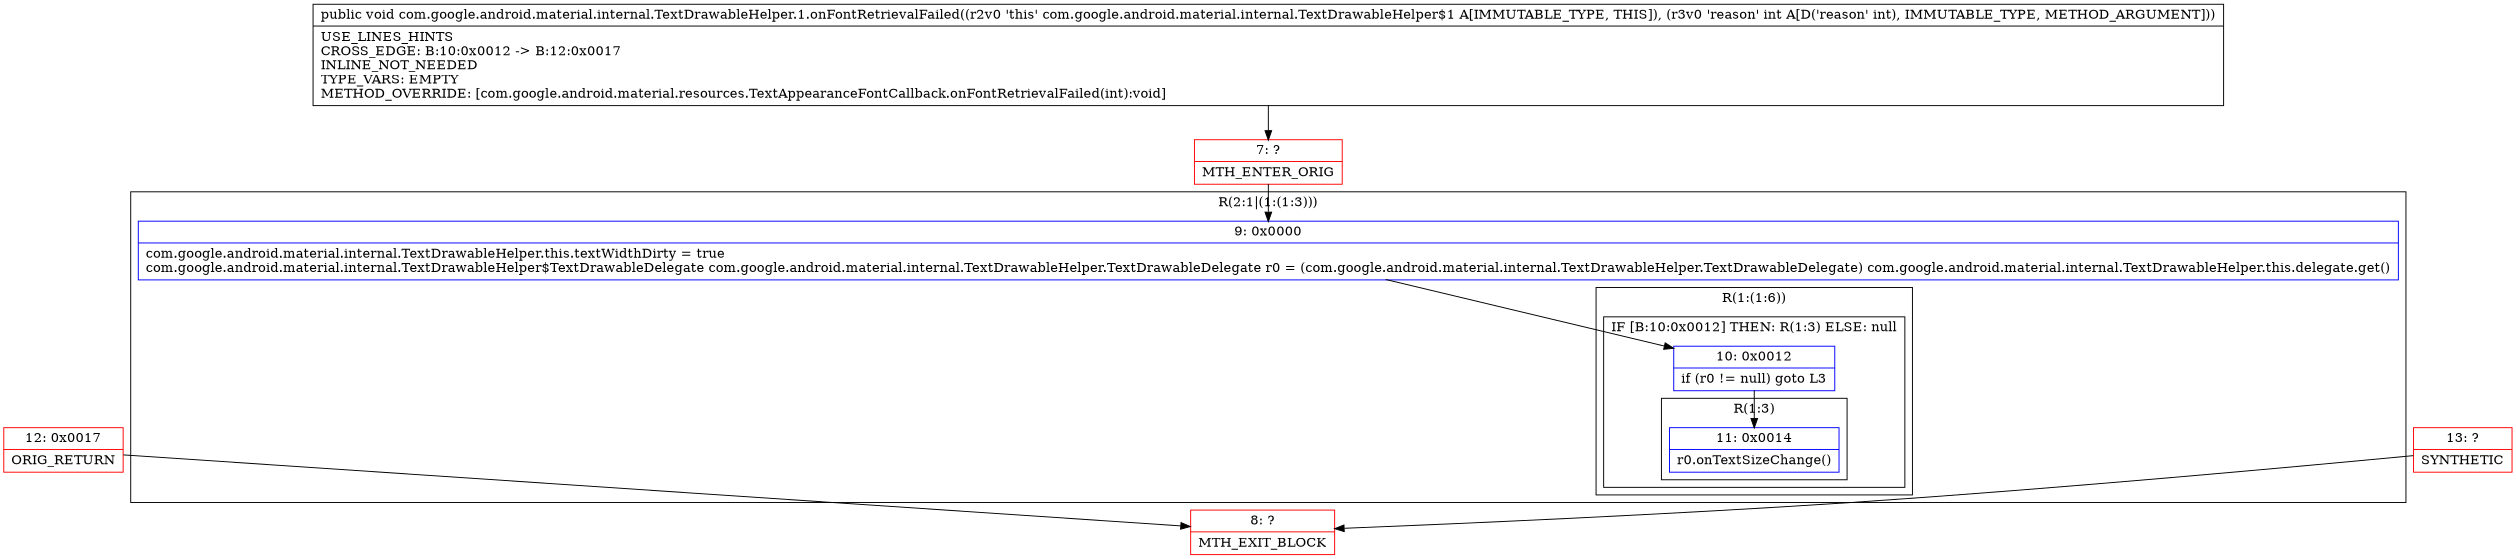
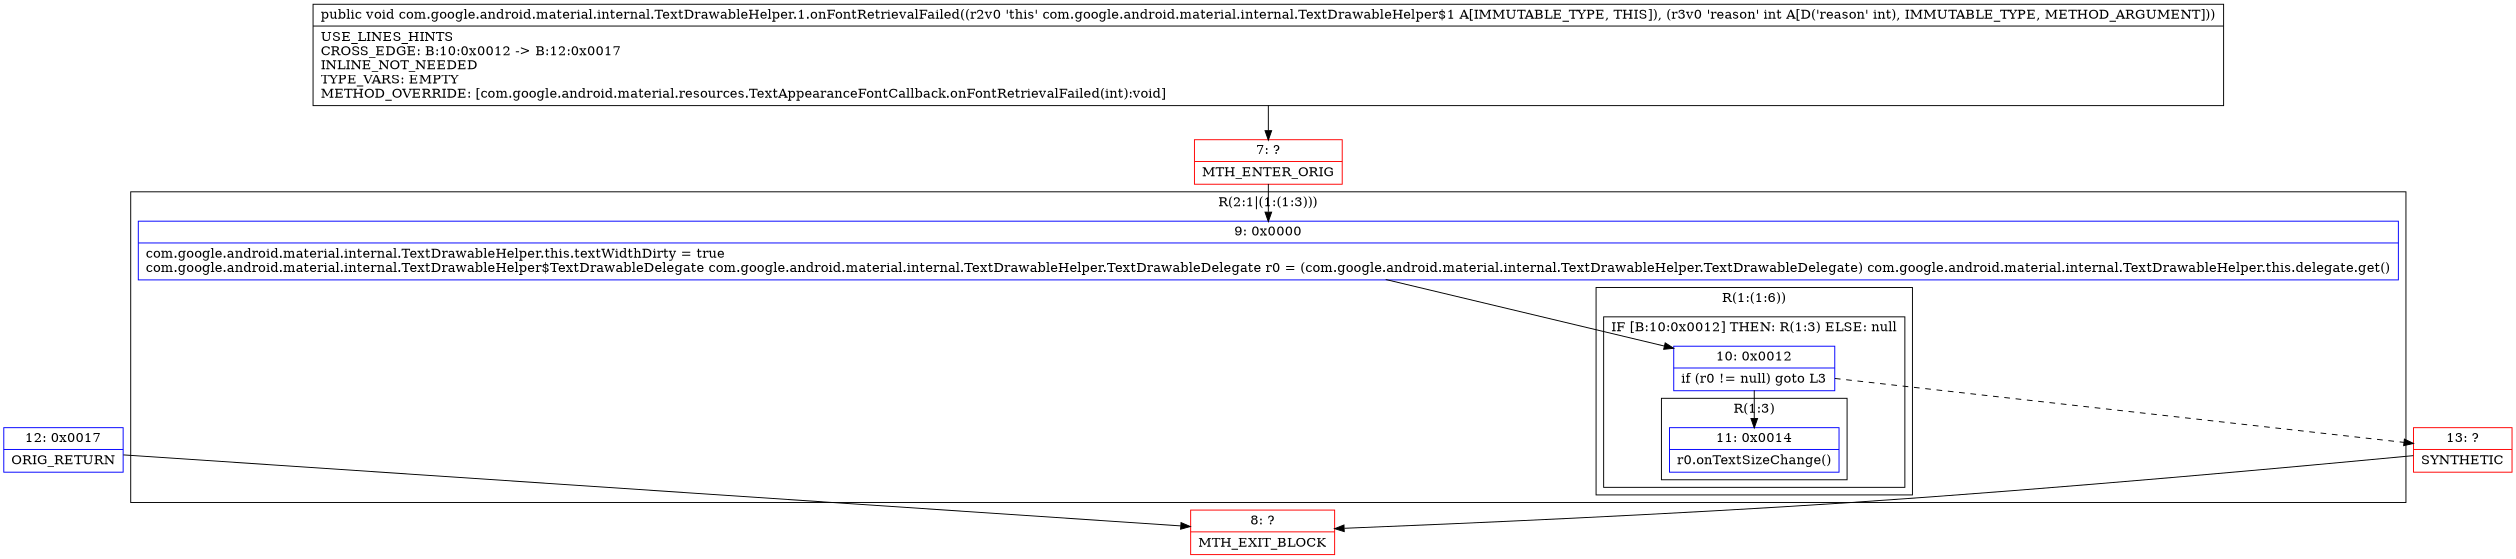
none -> (2119, 410)
(63, 450) -> (63, 450)
